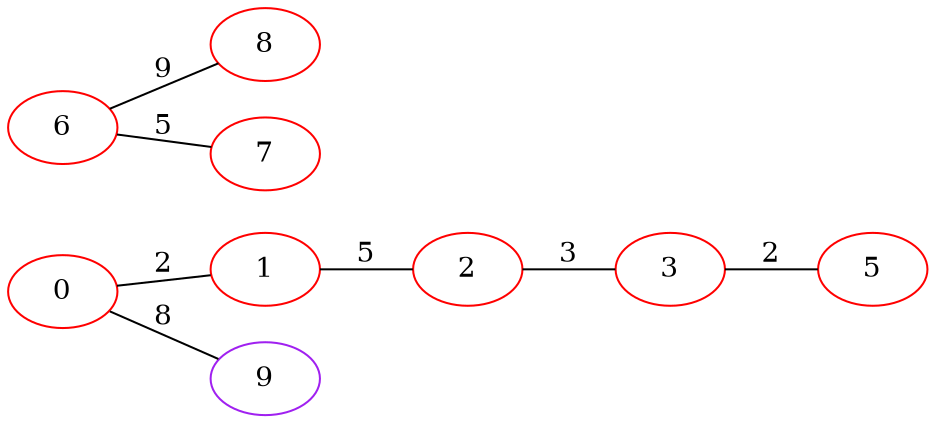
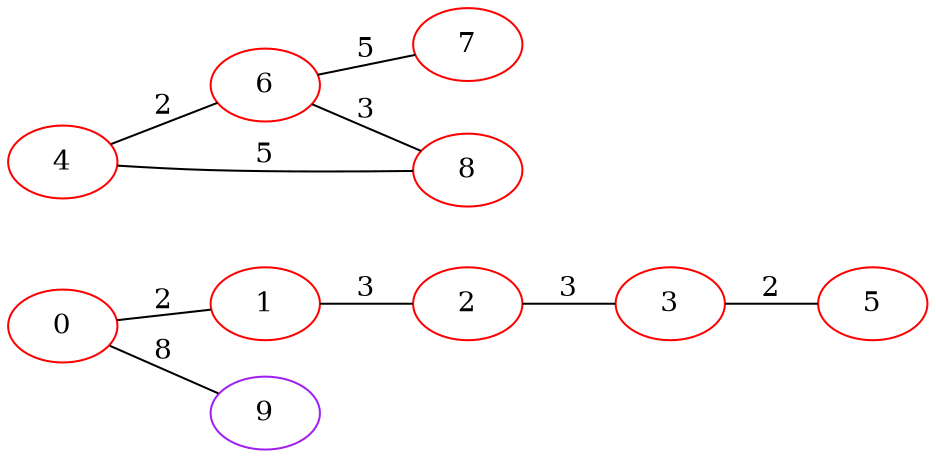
(164, 70) -> (367, 110)
none -> (63, 162)
(367, 254) -> (367, 289)
